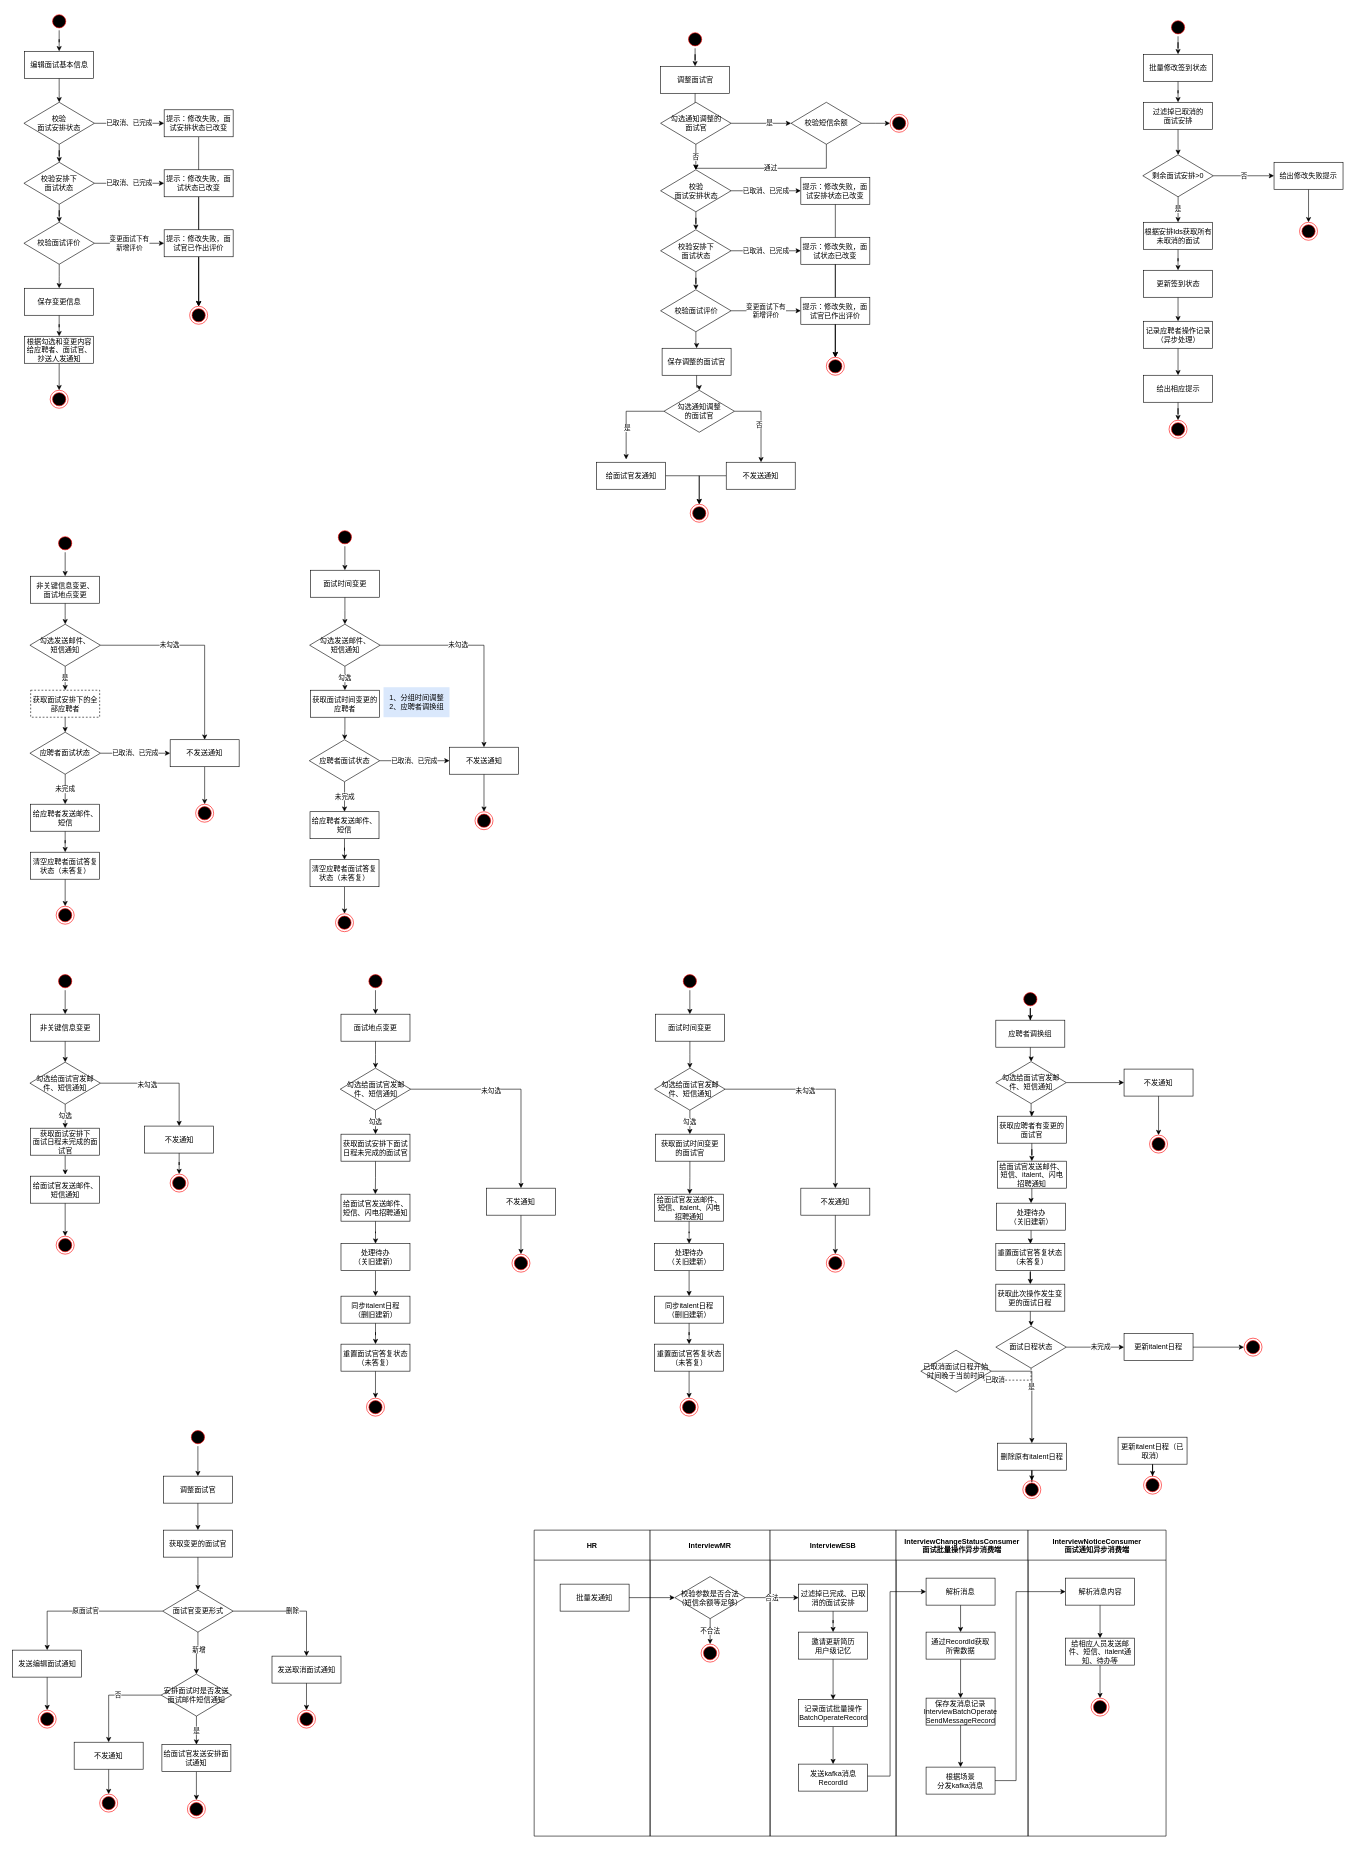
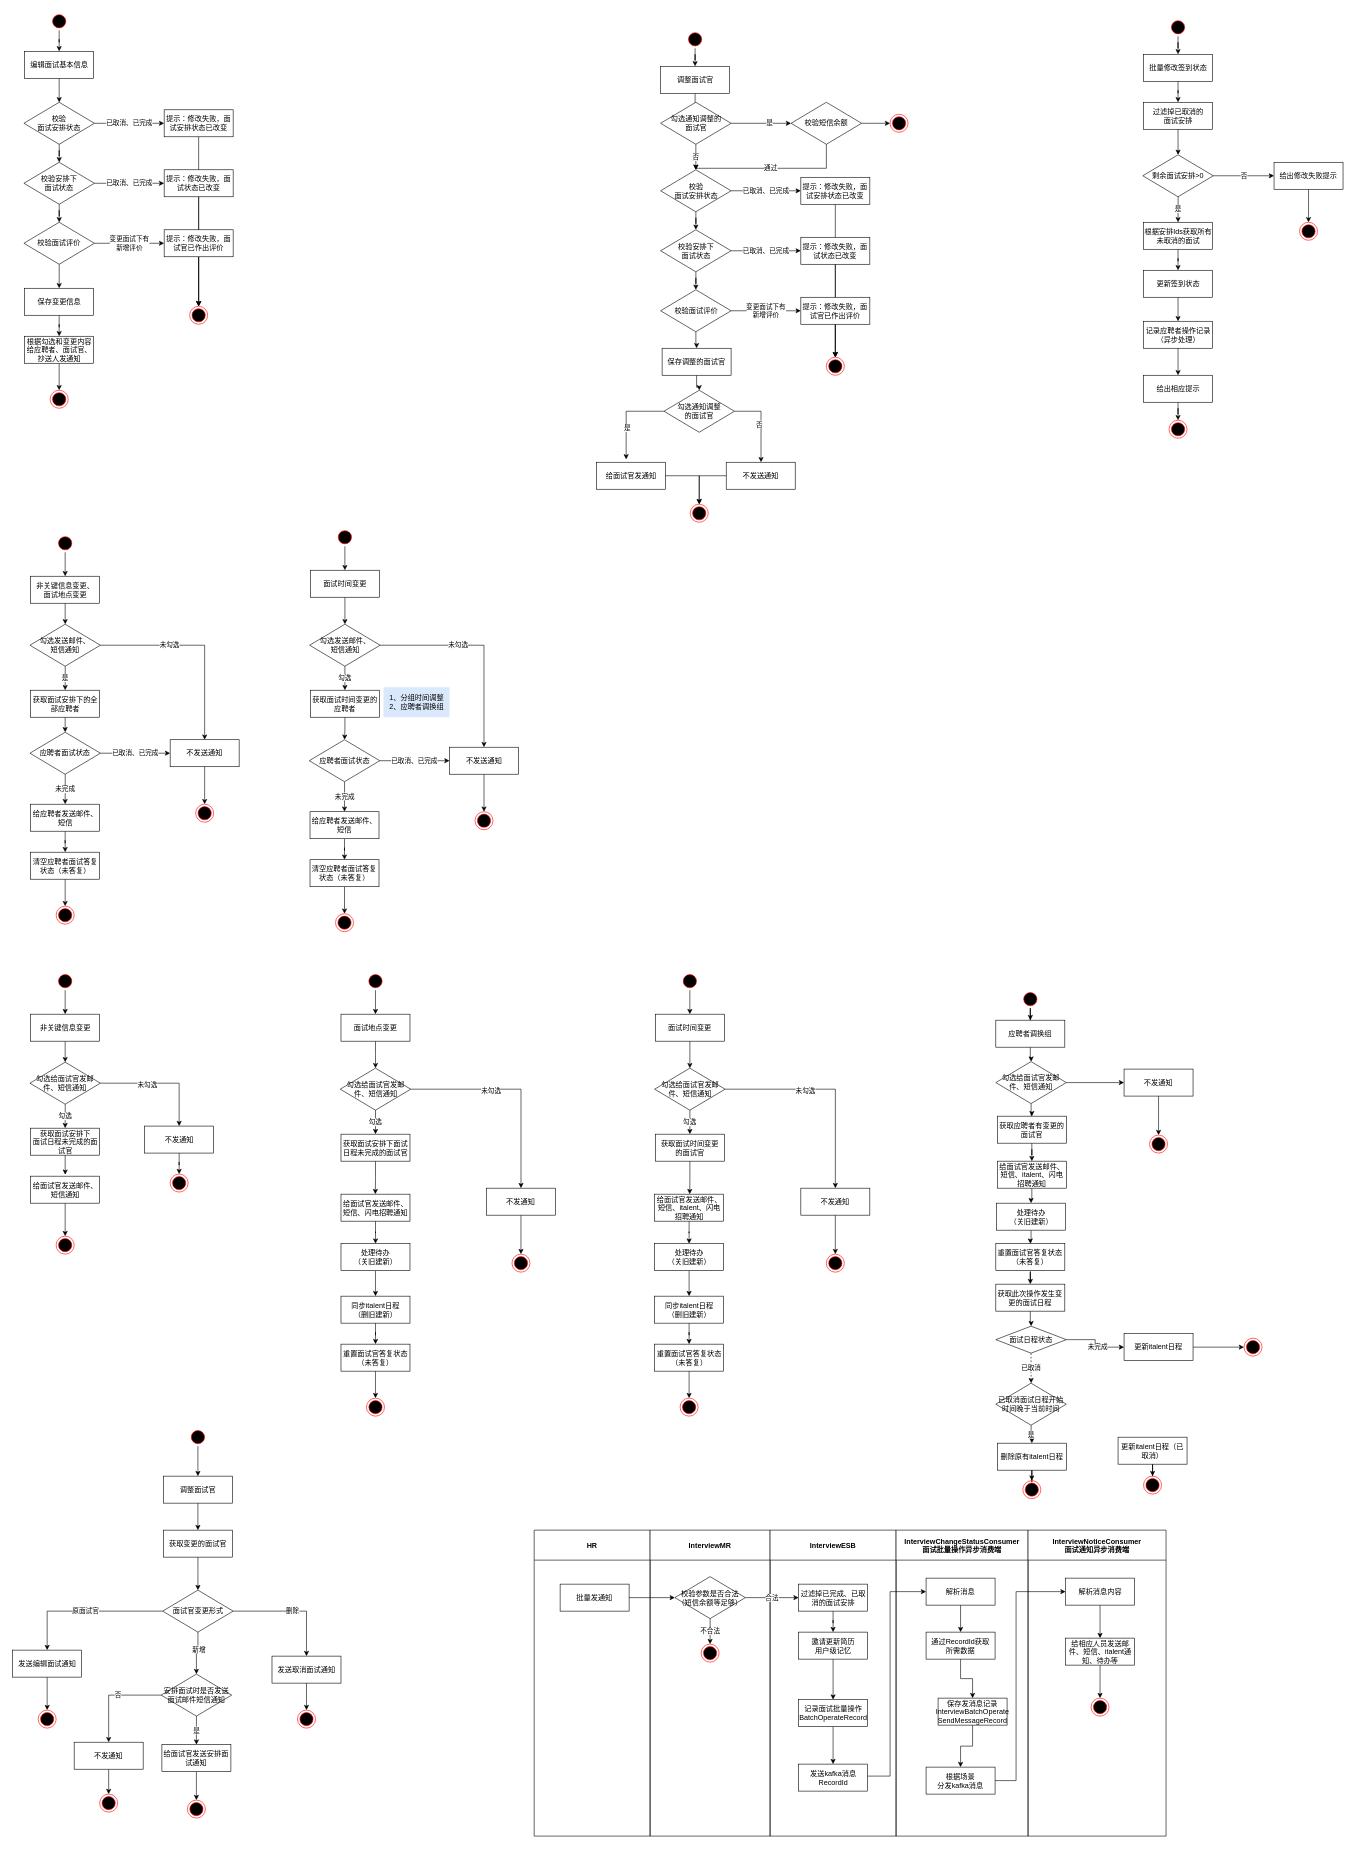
(65, 704) -> (65, 704)
(1031, 1347) -> (1031, 1340)
(956, 1371) -> (1031, 1404)
(961, 1712) -> (973, 1712)
